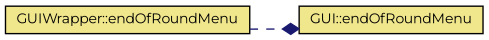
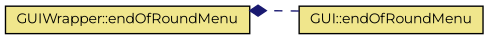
(266, 29) -> (283, 11)
